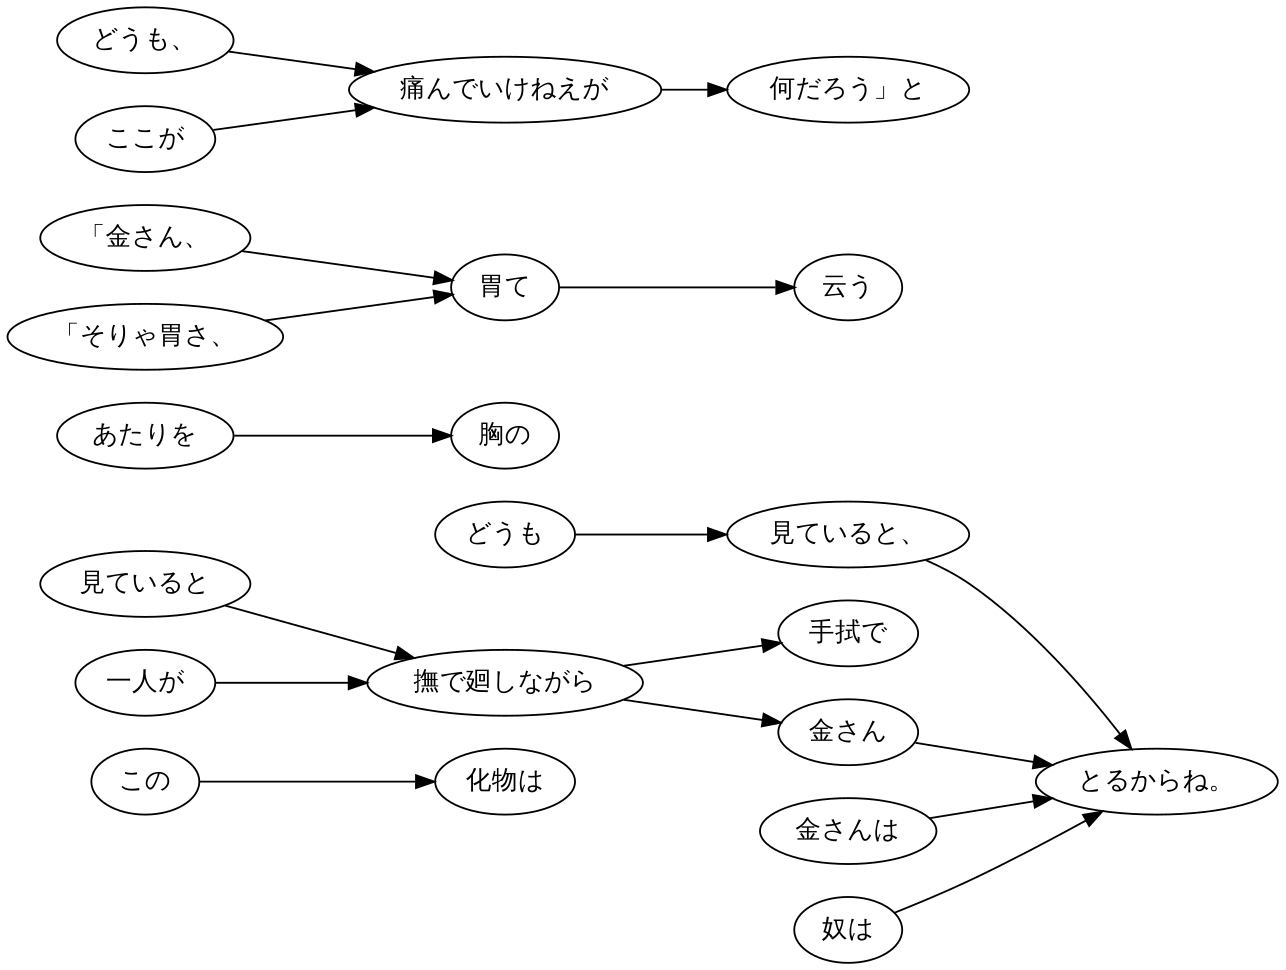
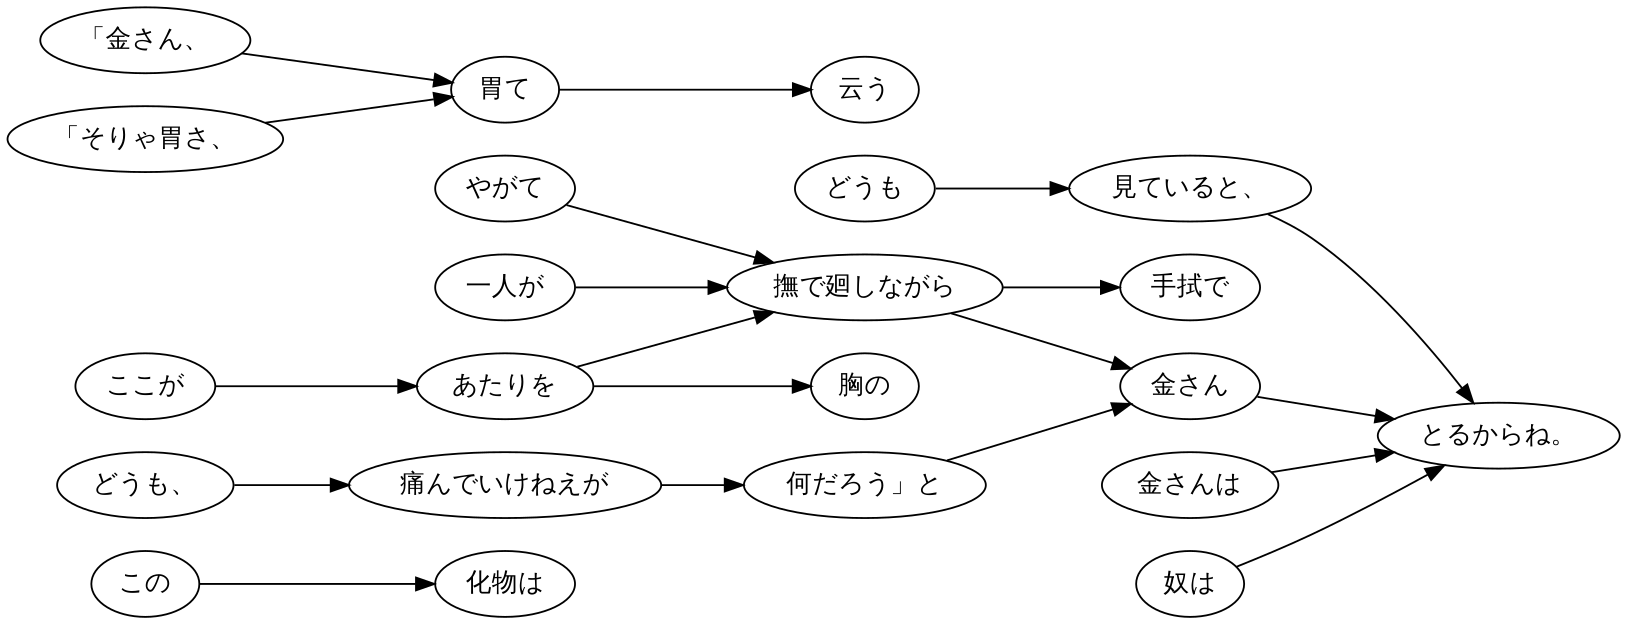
(284, 120) -> (307, 386)
none -> (666, 342)
none -> (1030, 435)
(145, 584) -> (505, 189)
